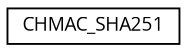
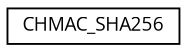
(93, 26) -> (93, 26)
